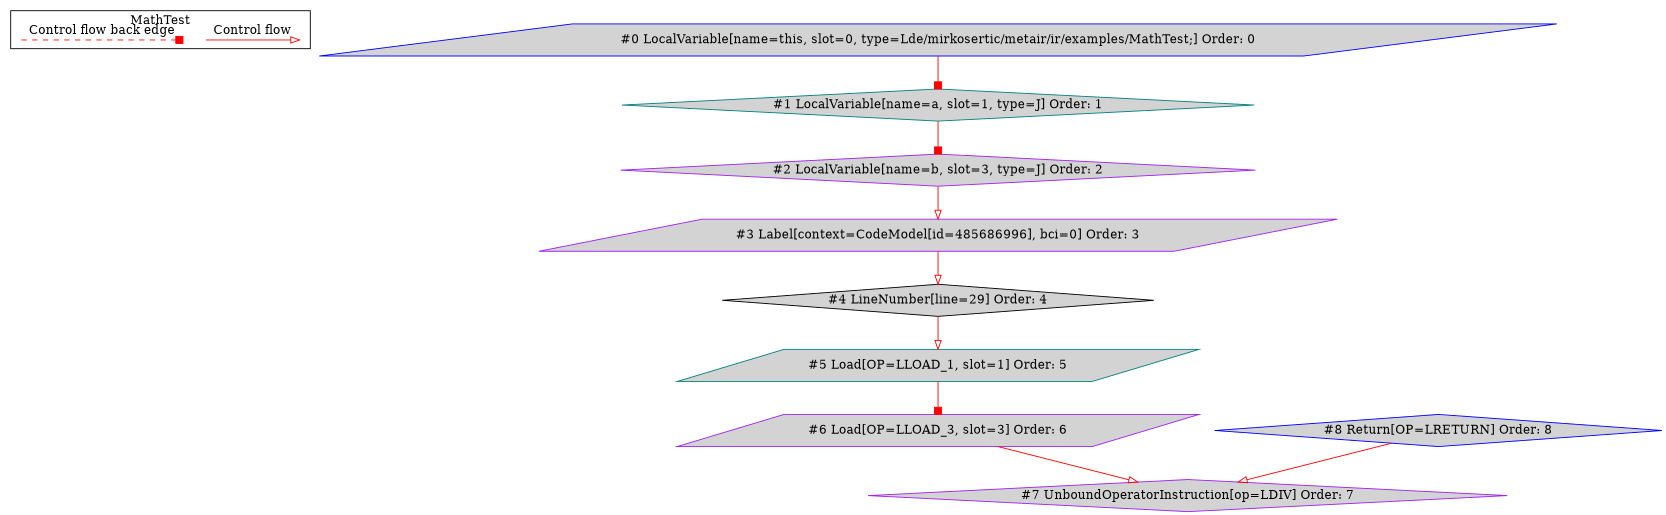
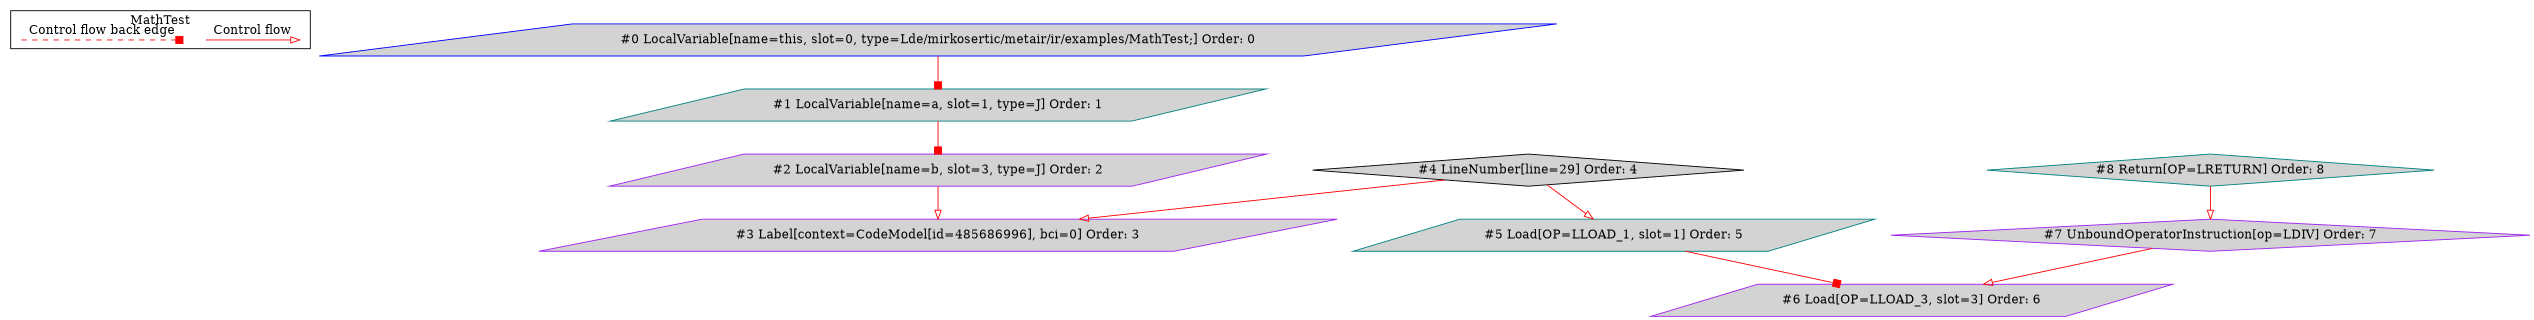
(938, 105) -> (938, 105)
(938, 170) -> (938, 170)
(938, 263) -> (1267, 199)
(1438, 430) -> (2210, 170)
(1063, 463) -> (2072, 265)
